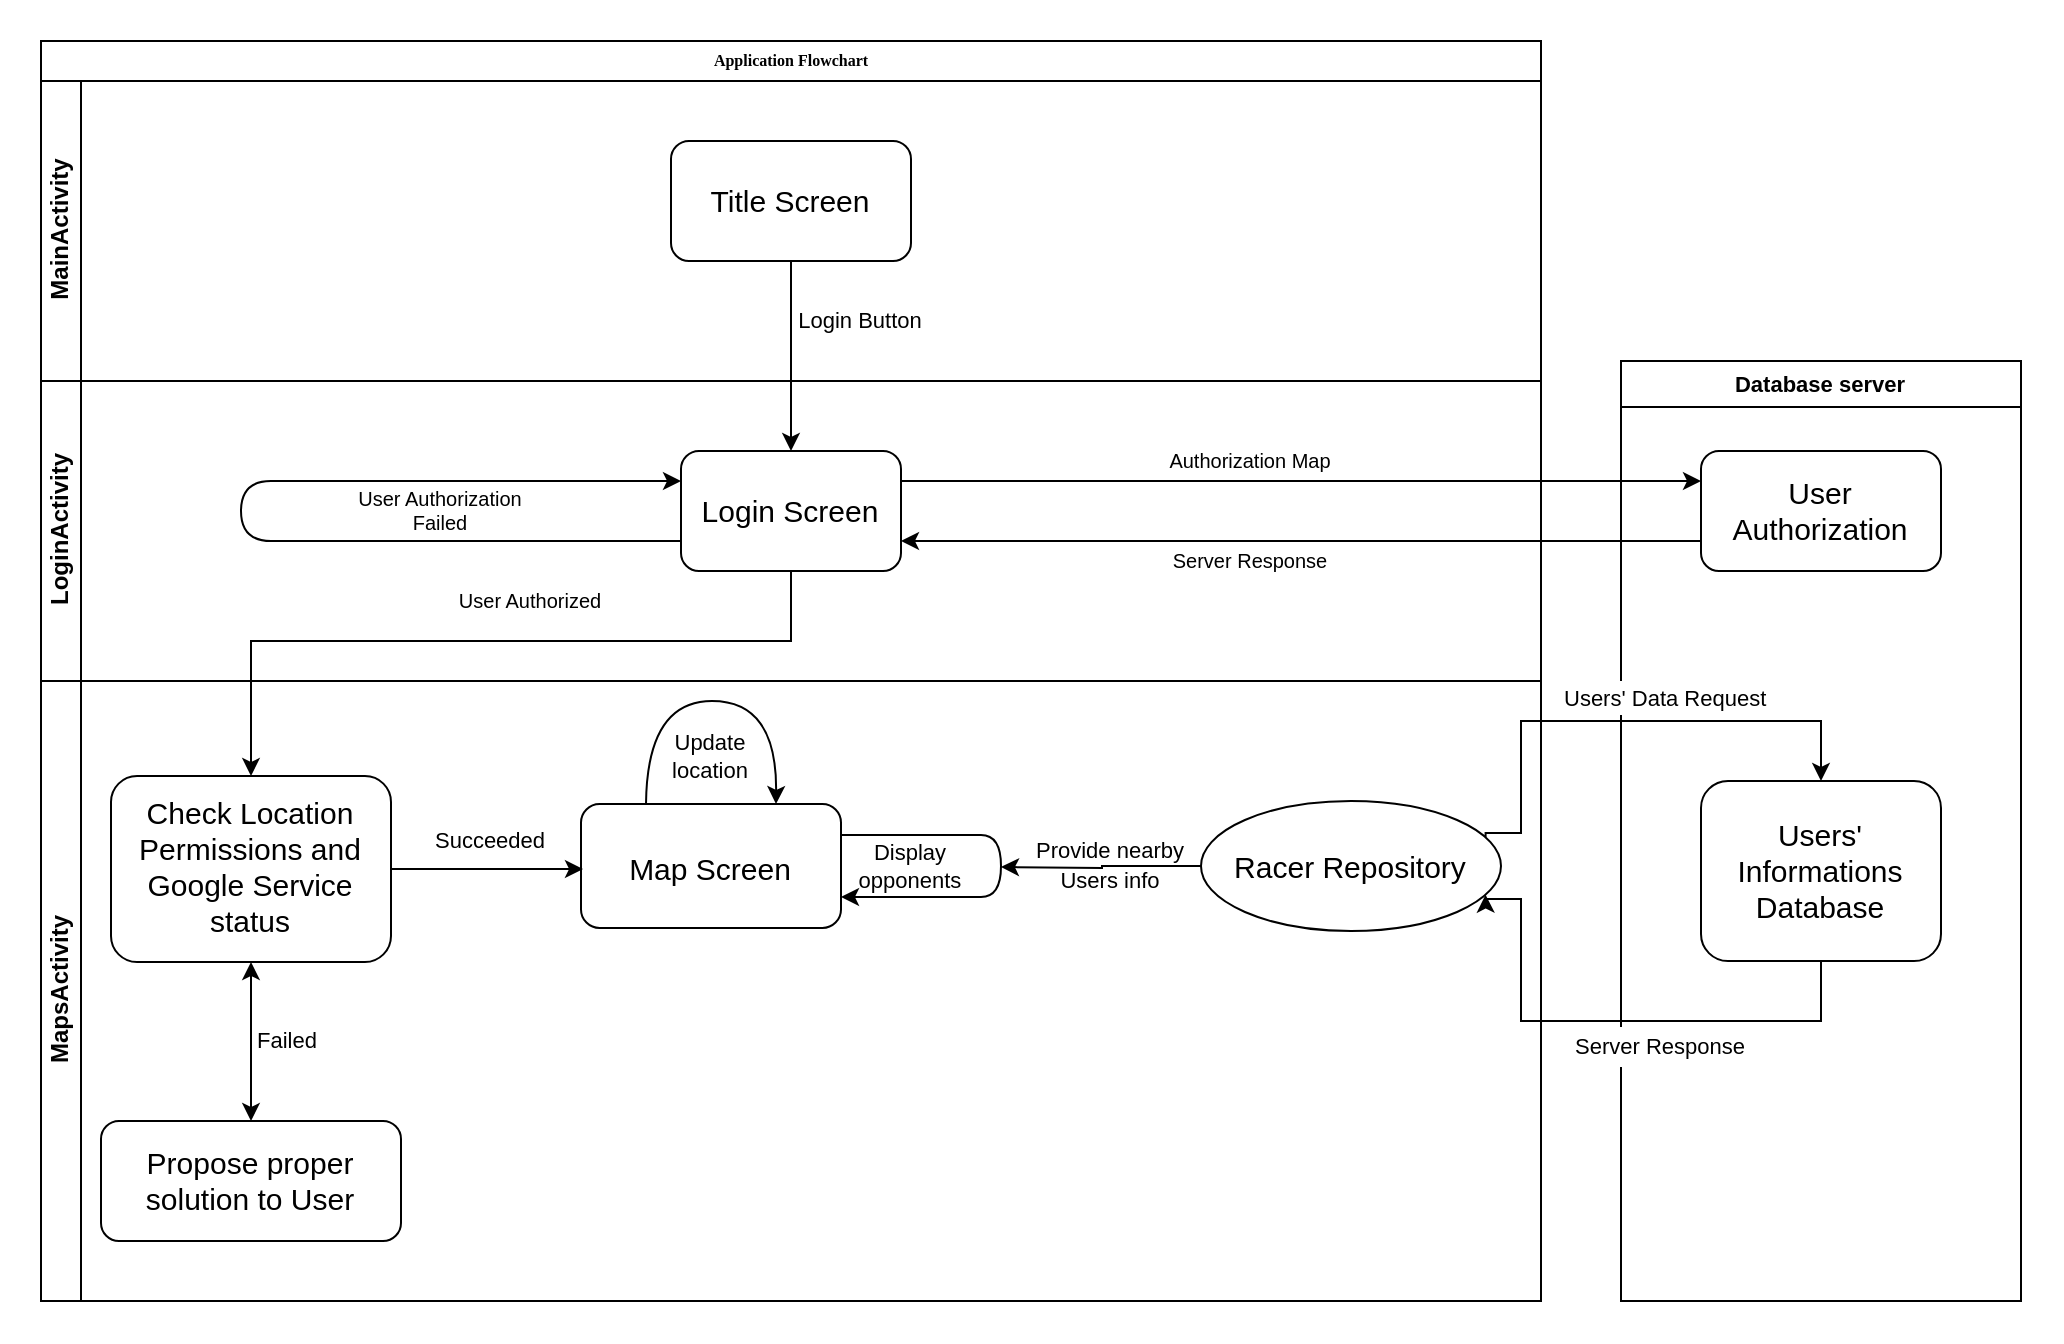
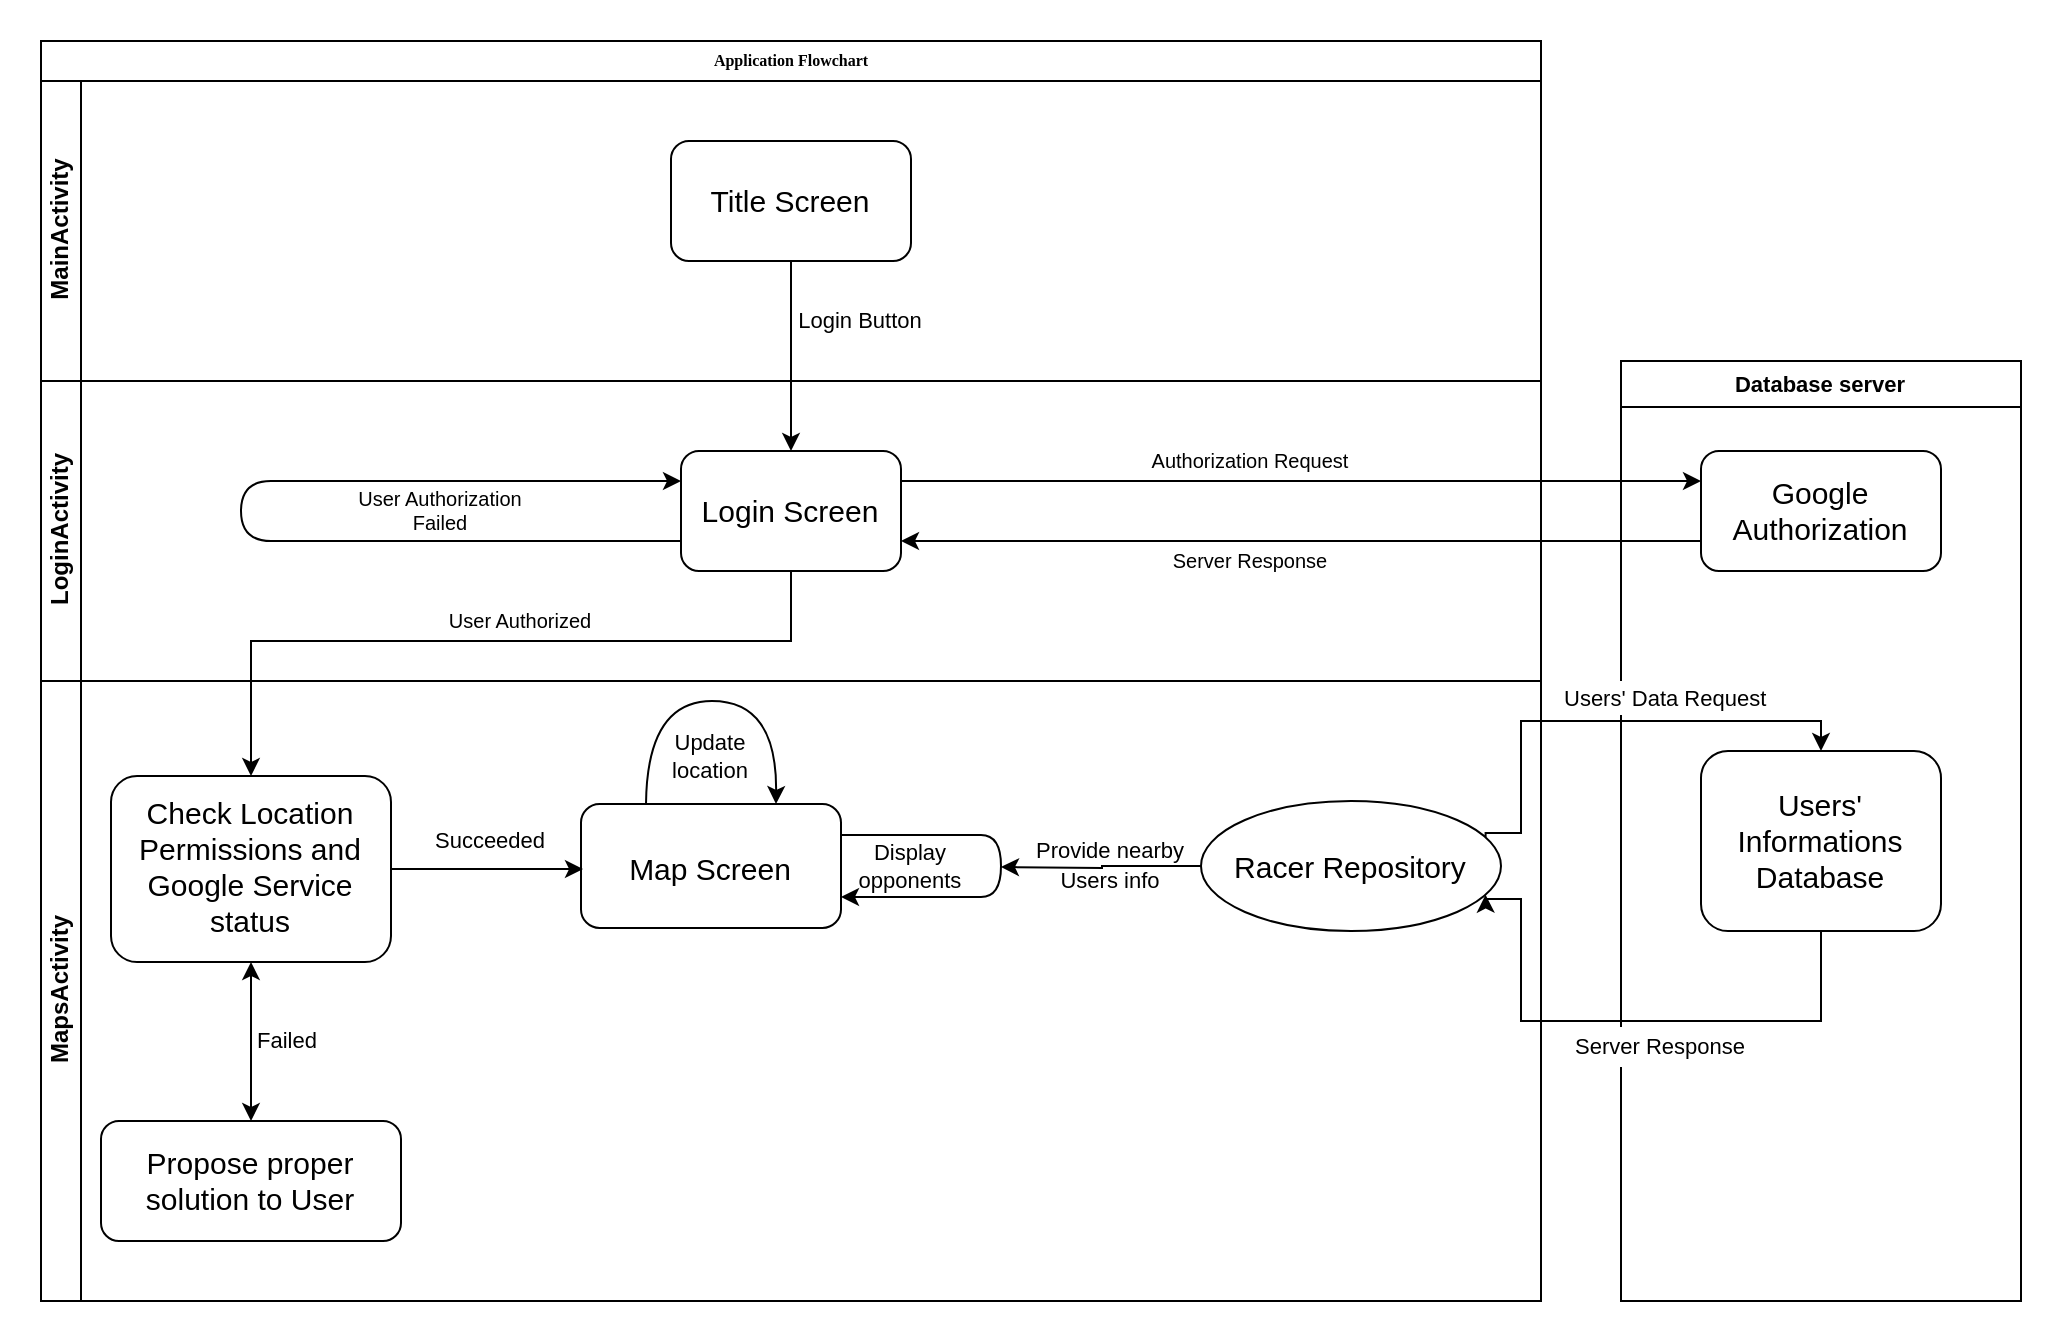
(1251, 461) -> (1251, 461)
(1821, 511) -> (1821, 511)
(531, 601) -> (521, 621)
(1821, 871) -> (1821, 841)
